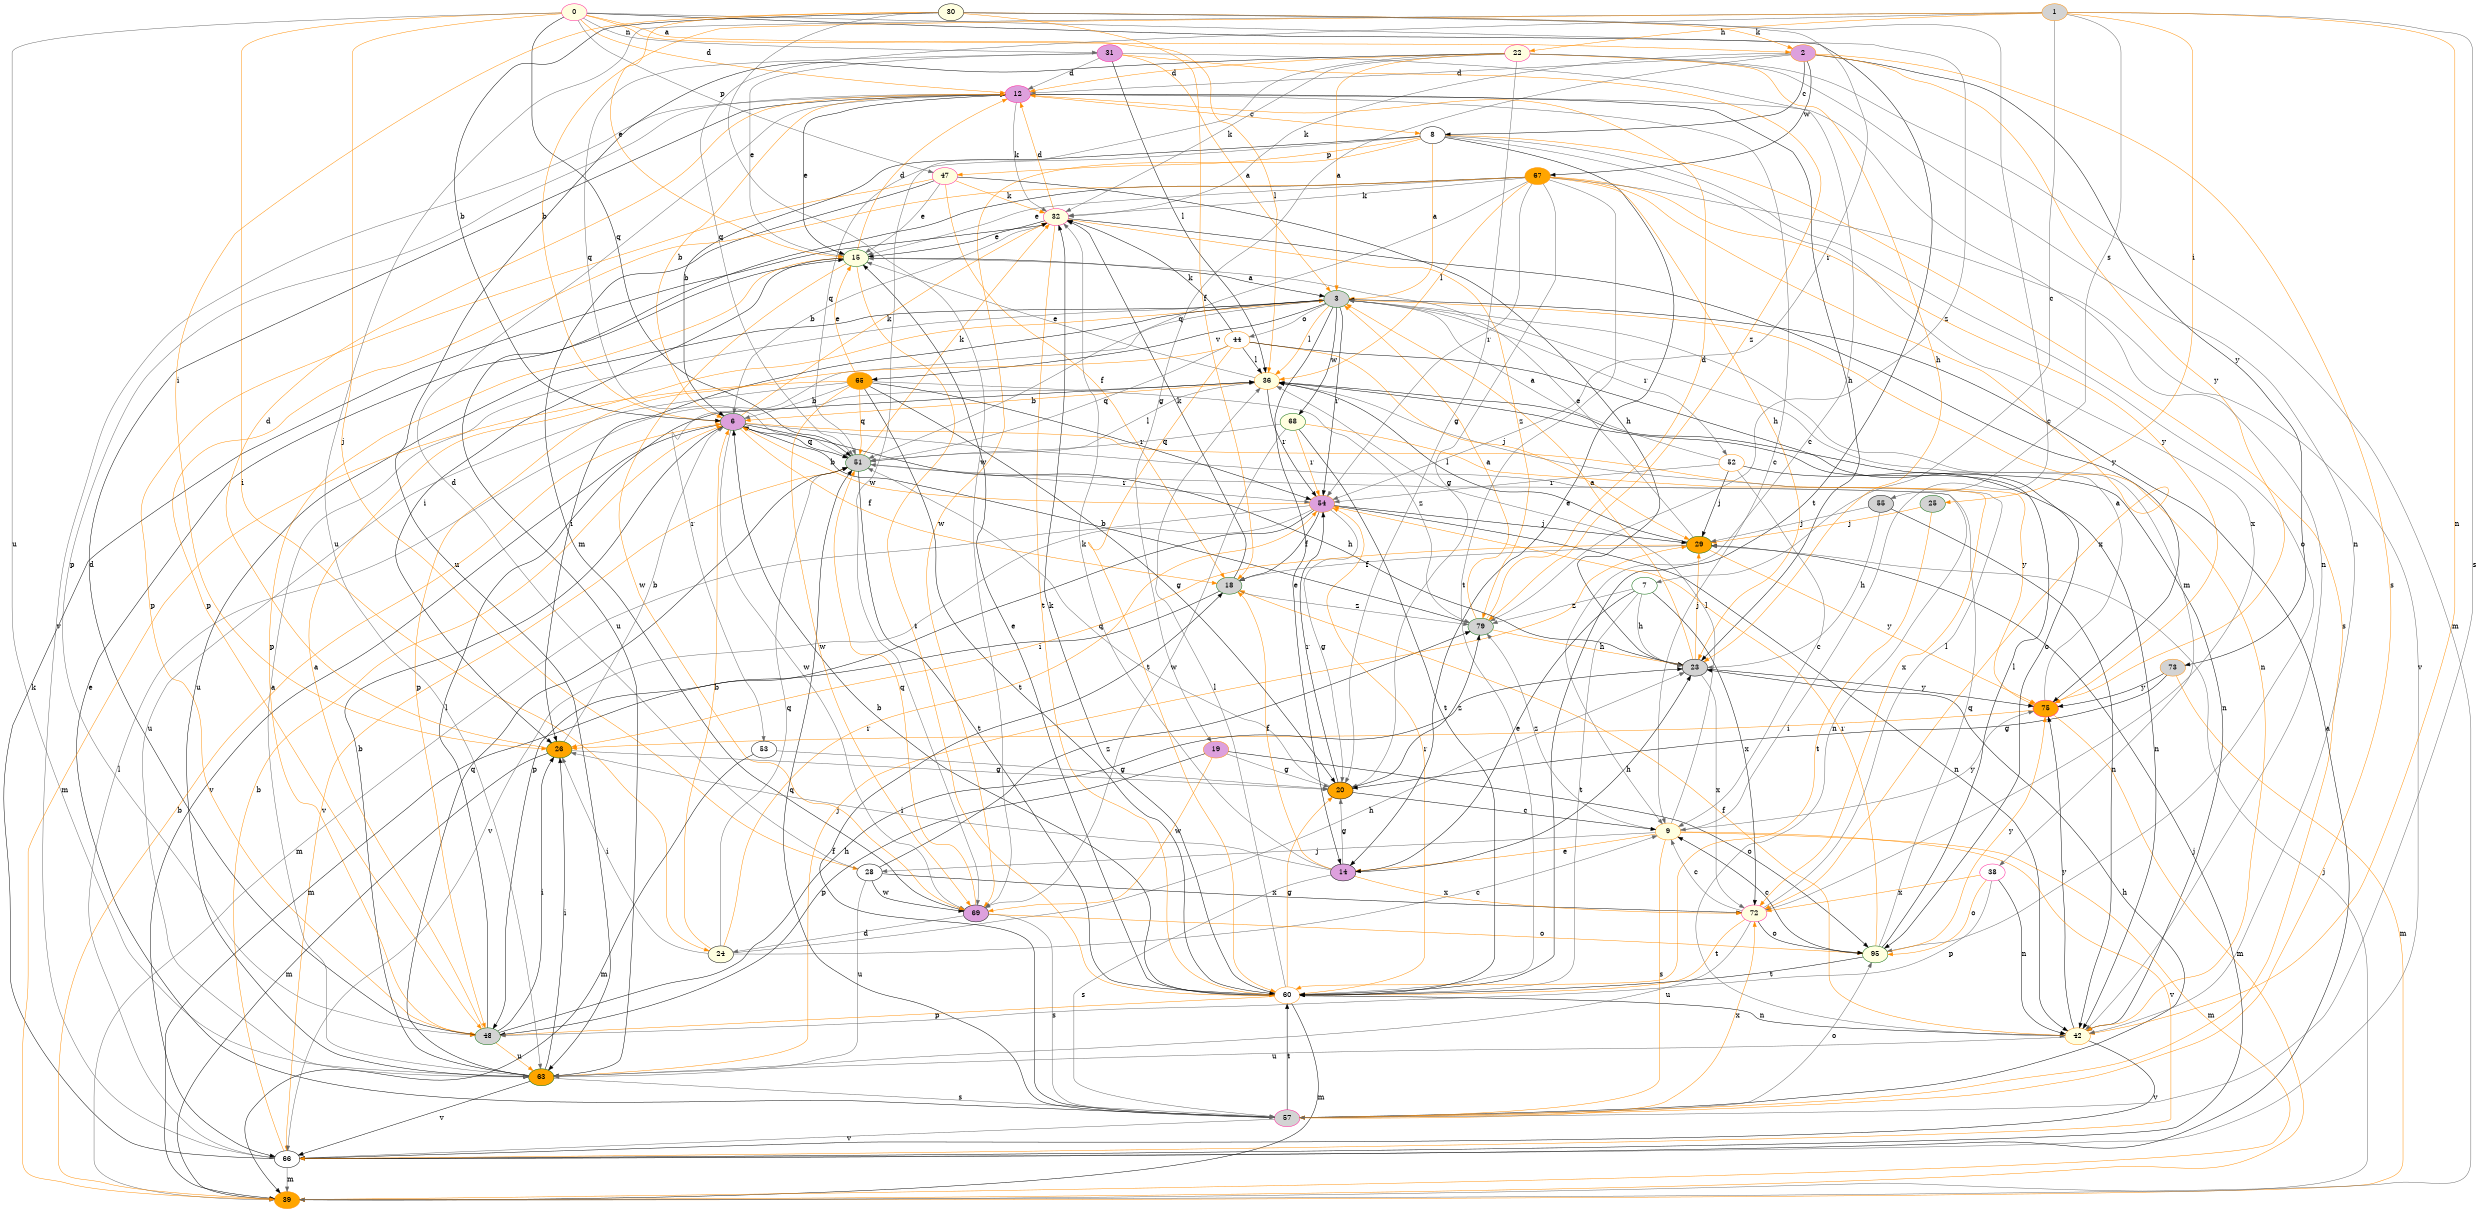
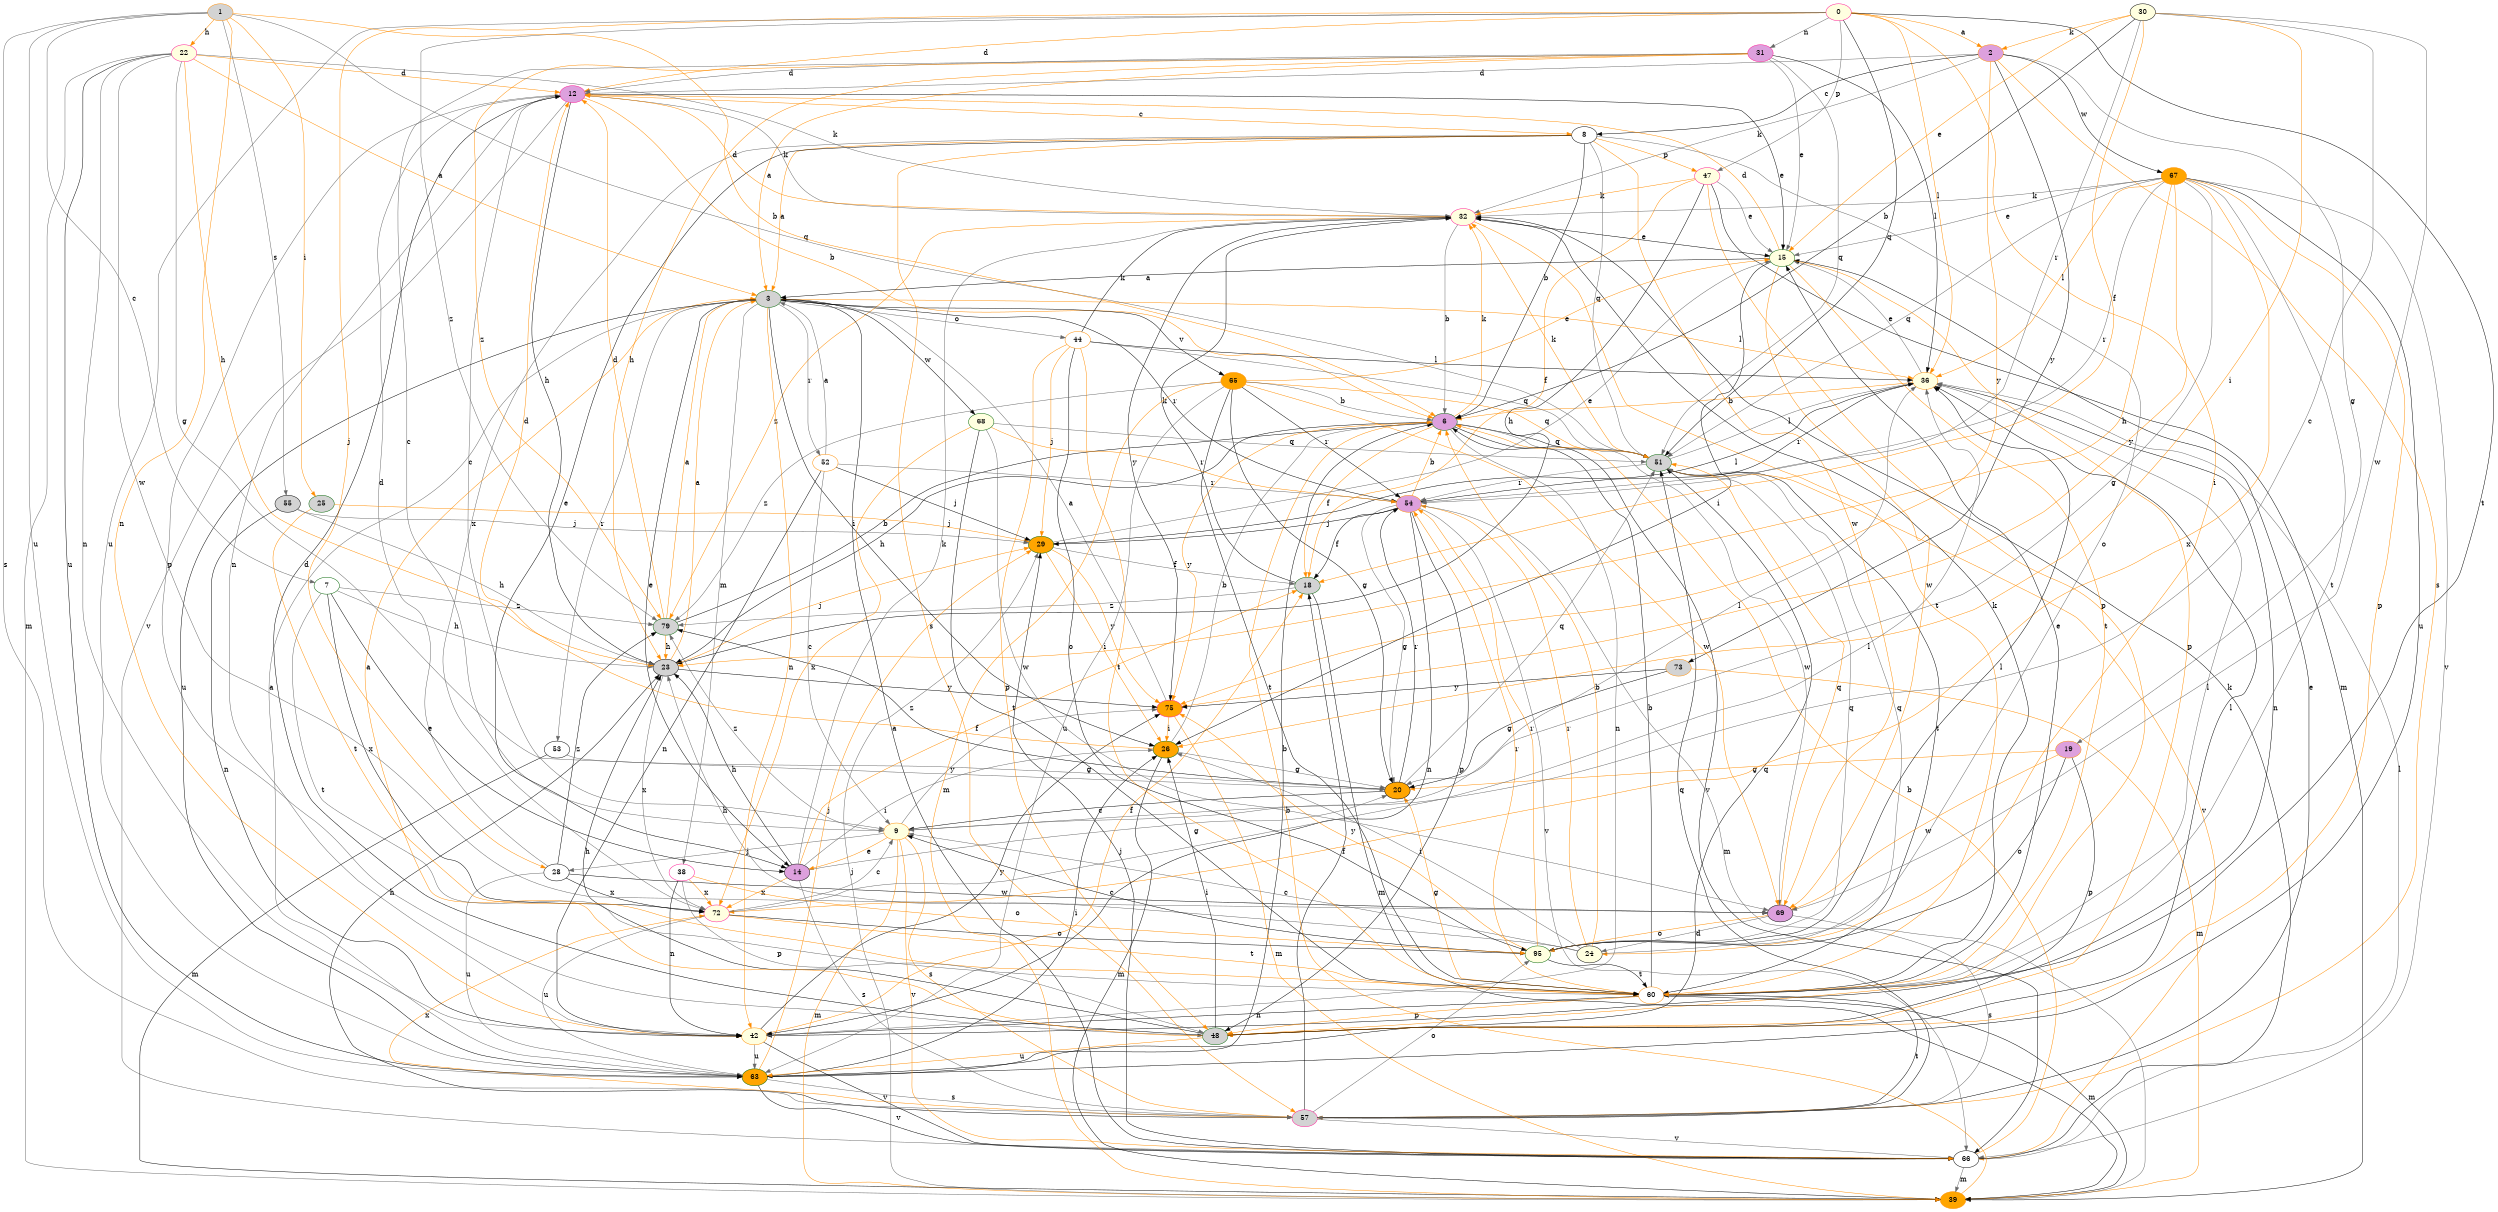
none -> (960, 78)
(552, 477) -> (2340, 689)
(1278, 771) -> (1735, 768)
